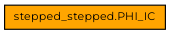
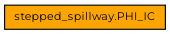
(85, 17) -> (85, 17)
